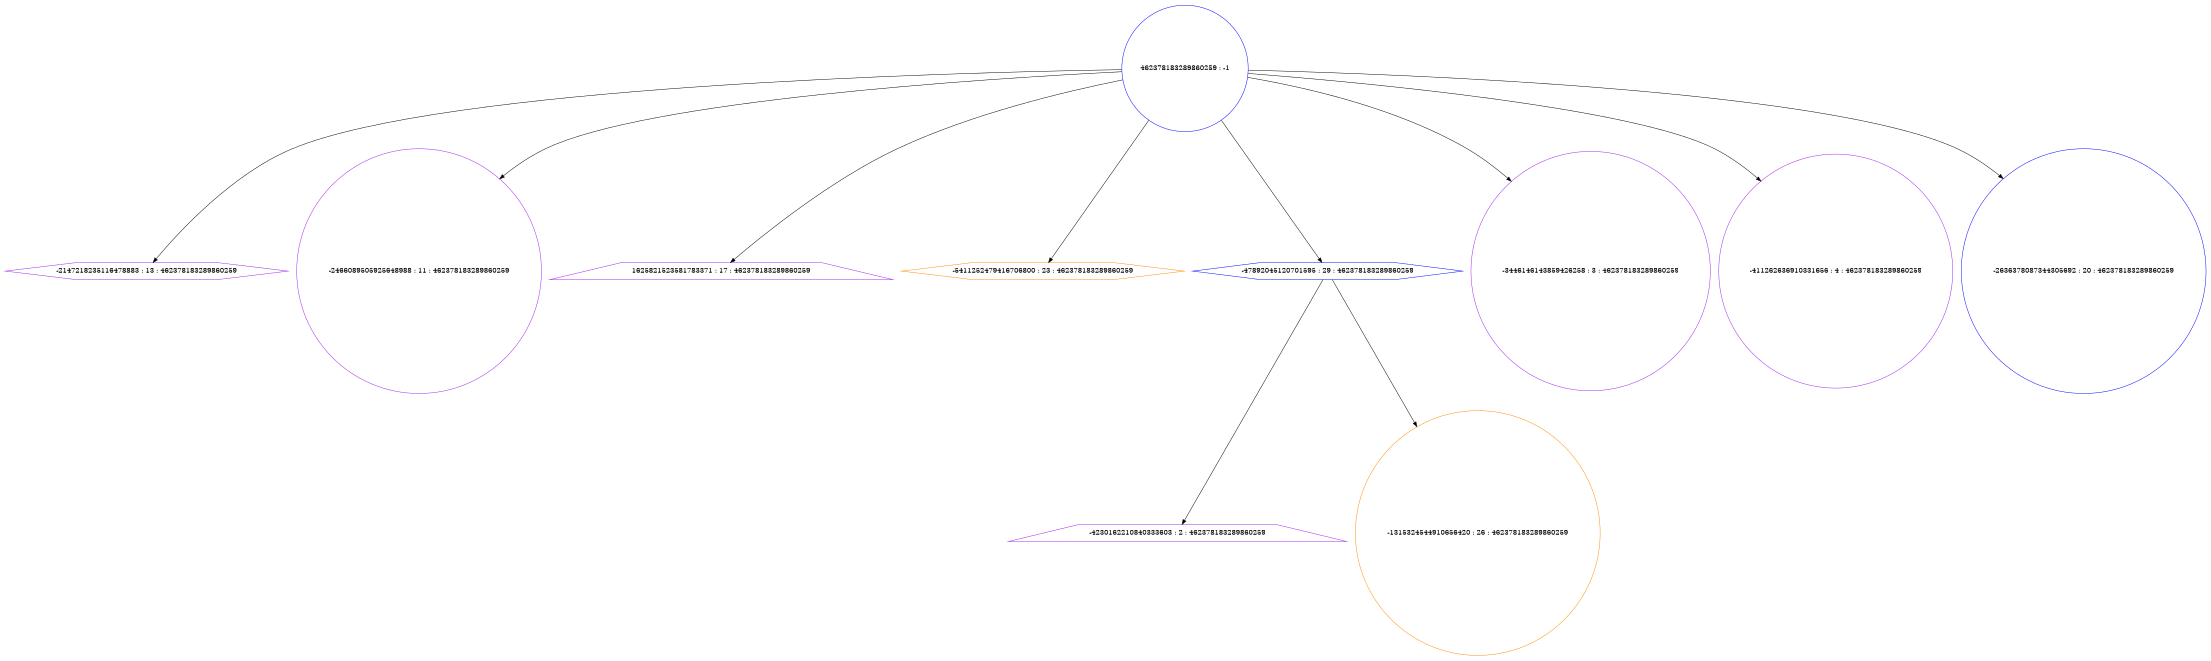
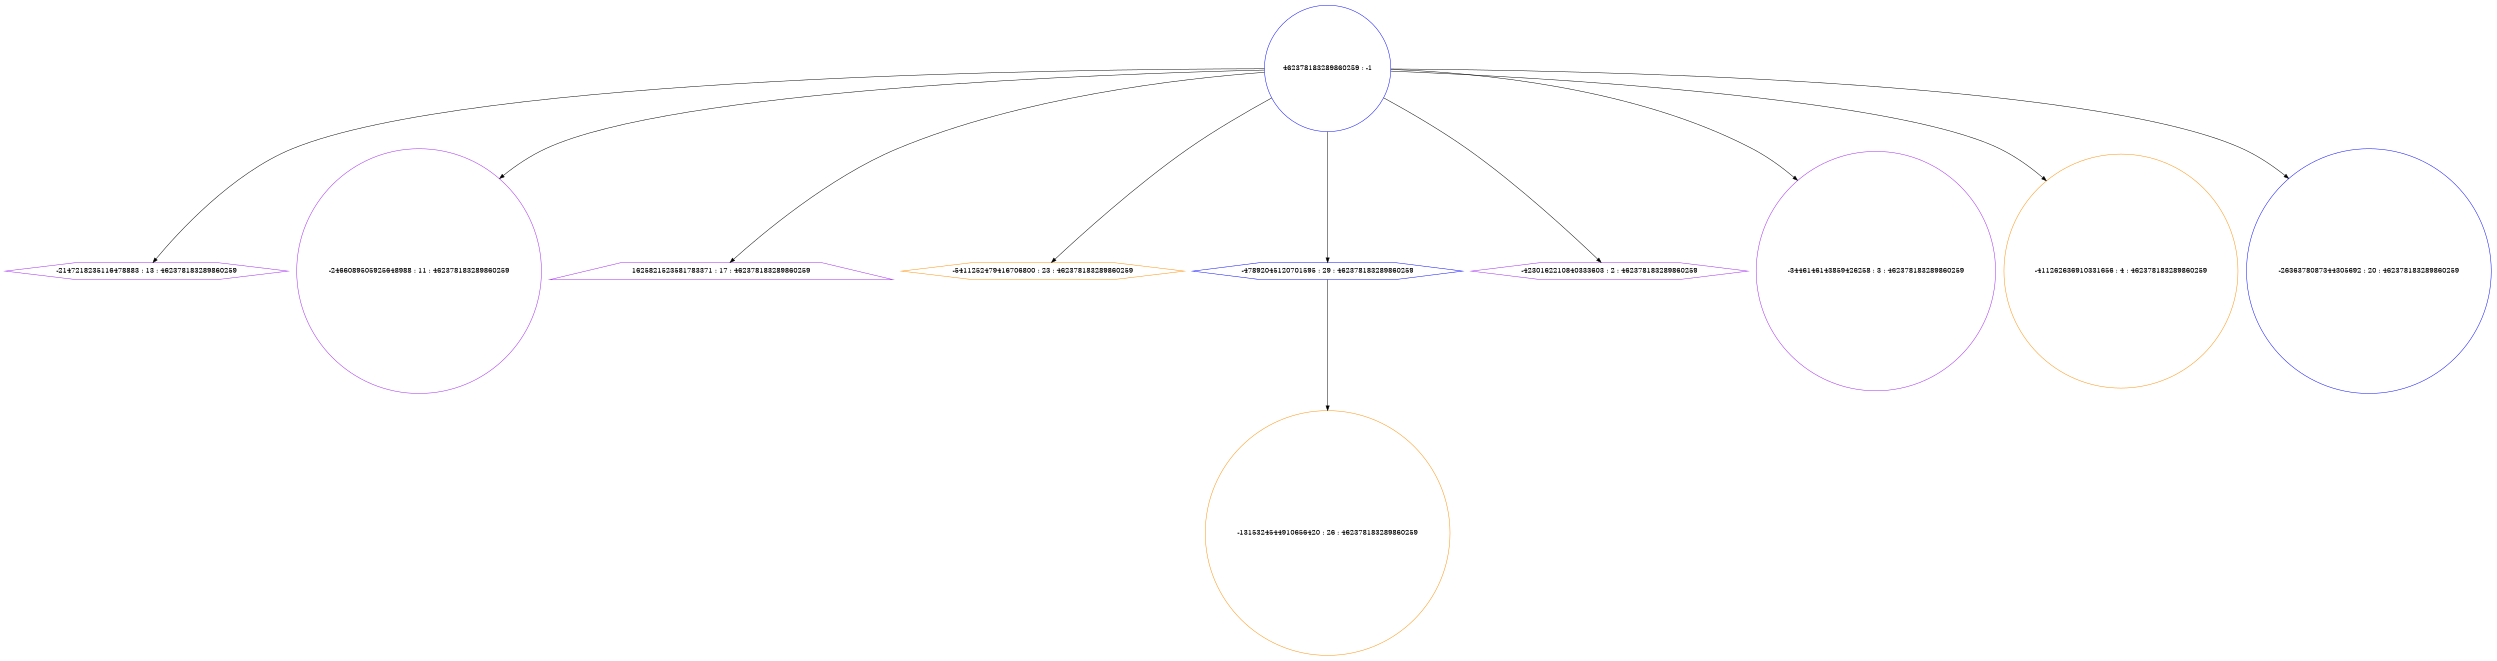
(1836, 271) -> (2121, 271)
(1254, 400) -> (1496, 171)
(1177, 533) -> (1610, 271)
